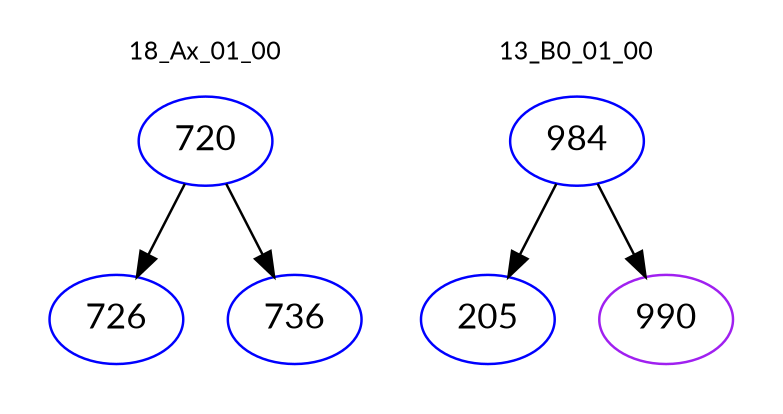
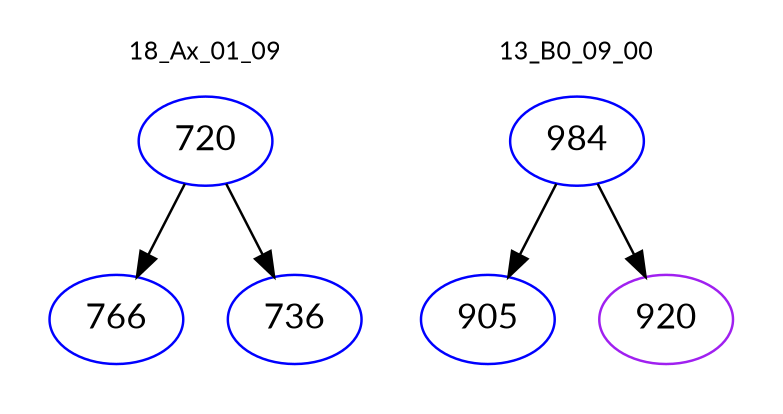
(206, 53) -> (206, 53)
(577, 53) -> (577, 53)
(116, 319) -> (116, 319)
(488, 319) -> (488, 319)
(666, 319) -> (666, 319)
